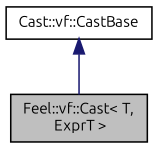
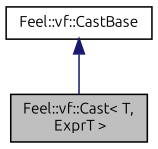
(79, 23) -> (79, 23)
